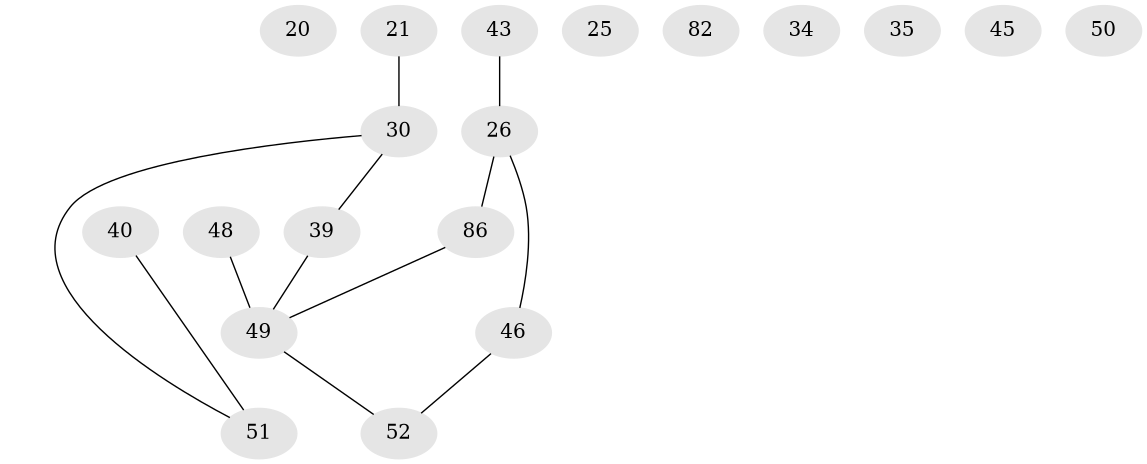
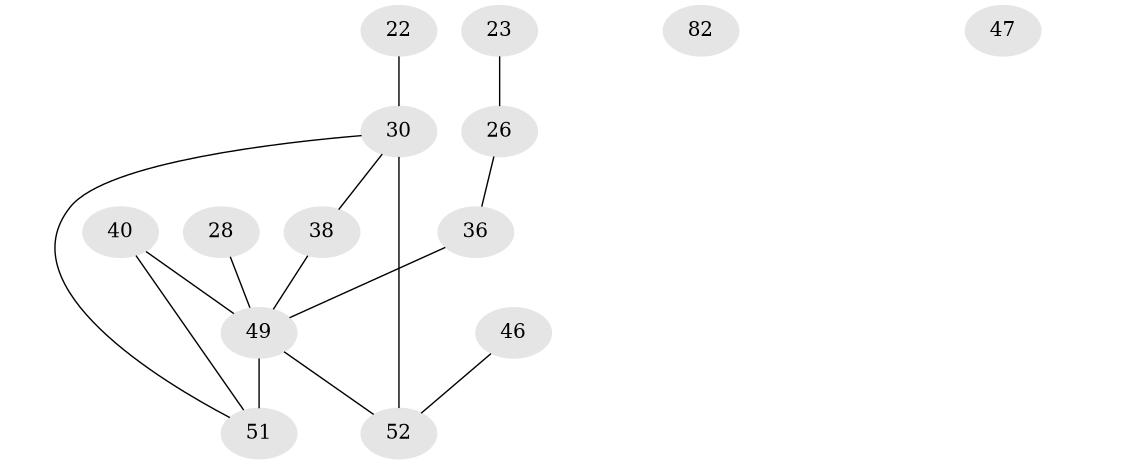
(298, 31) -> none
(399, 31) -> (399, 31)
(500, 31) -> (500, 31)
(600, 31) -> none
(802, 31) -> none
(902, 31) -> none
(1003, 31) -> (1003, 31)
(1104, 31) -> none
(528, 231) -> none
(221, 232) -> (221, 232)
(322, 232) -> (322, 232)
(476, 232) -> (476, 232)
none -> (399, 282)
none -> (190, 283)
none -> (259, 383)
